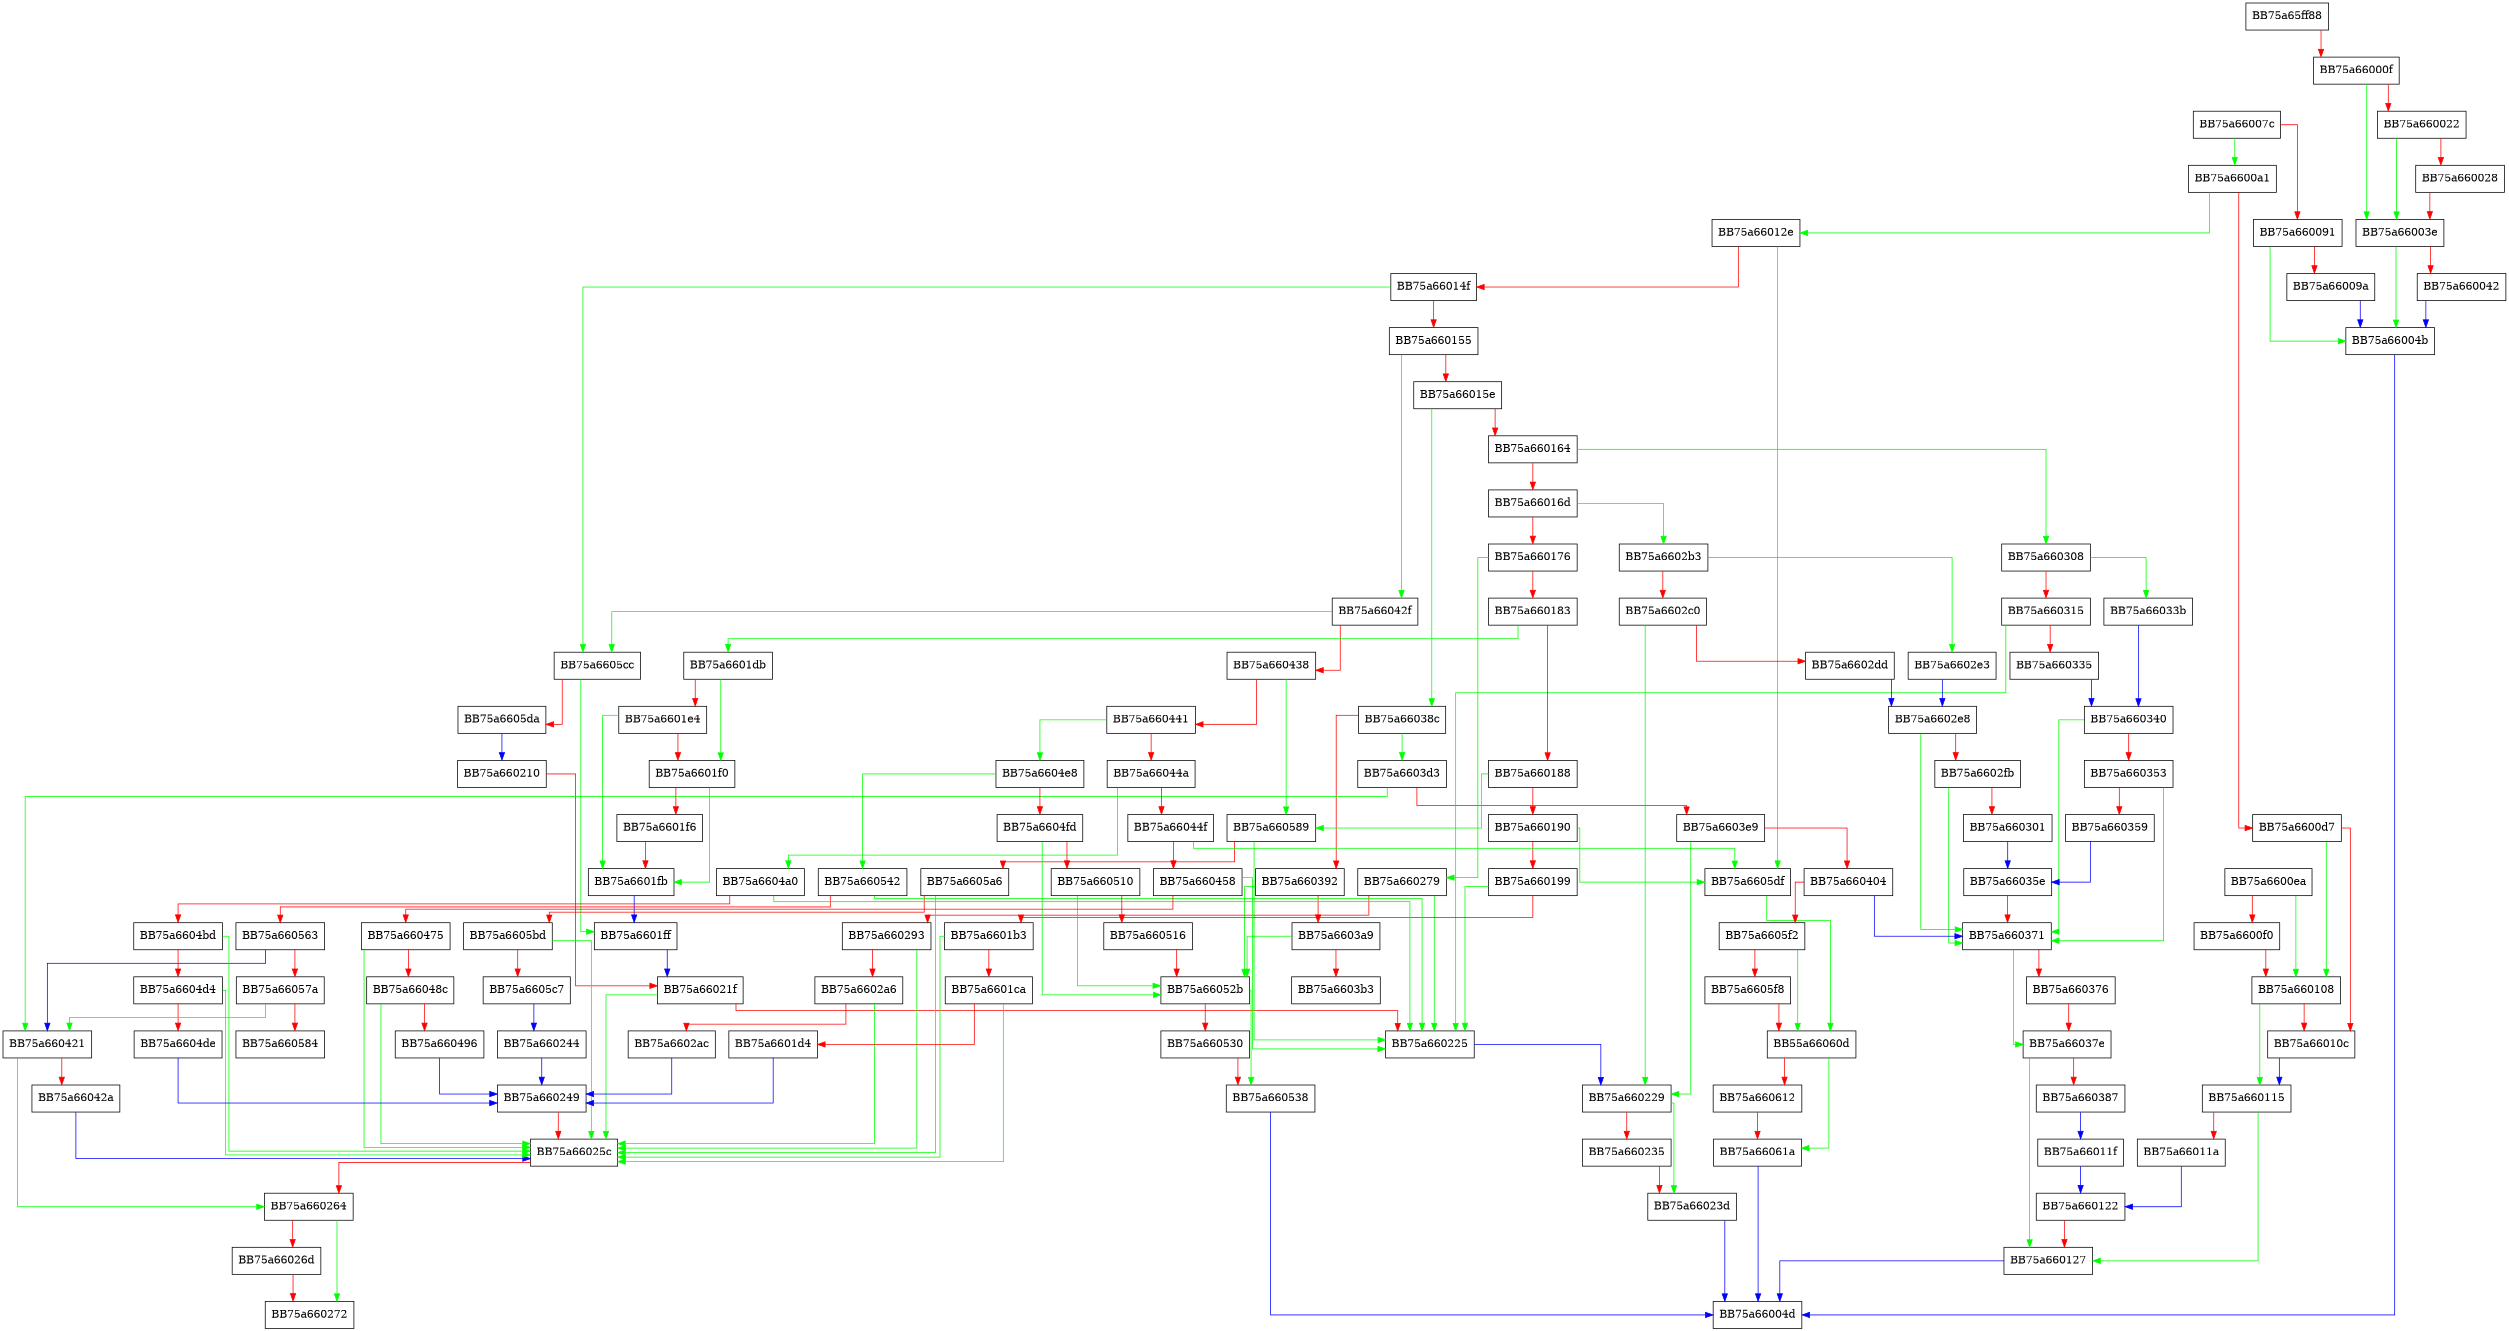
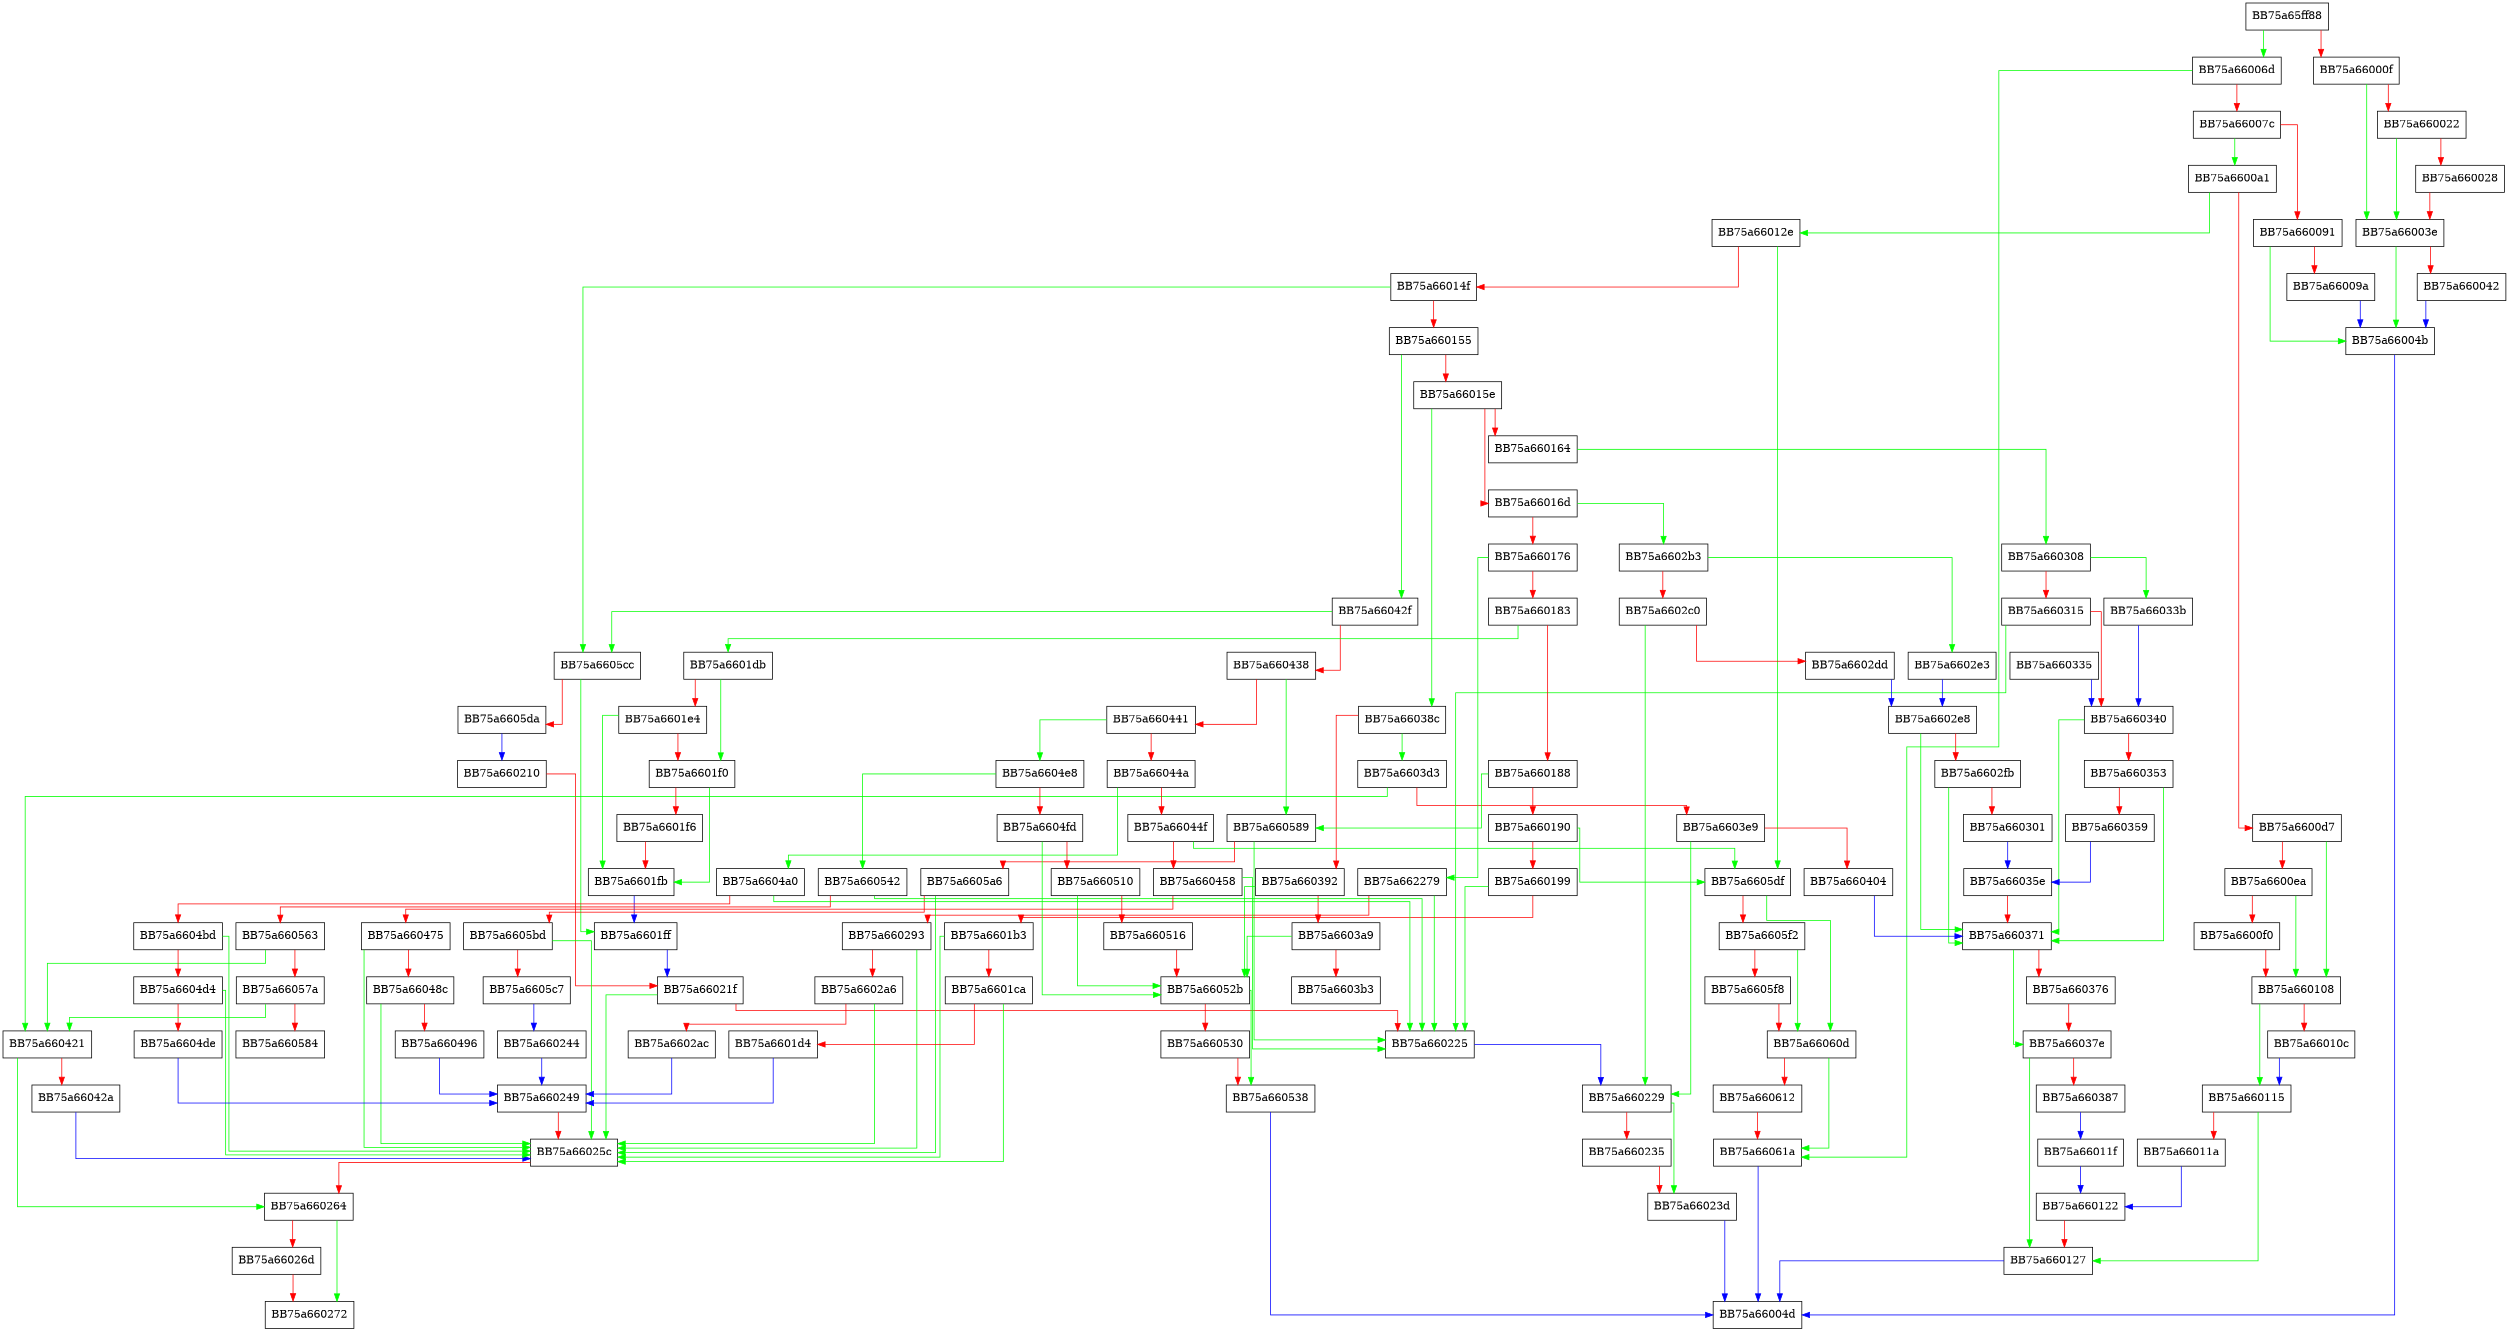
none -> (2237, 71)
(1533, 473) -> (1485, 456)
(2050, 635) -> (2101, 650)
(1402, 882) -> (1402, 882)
(1795, 894) -> (1743, 905)
(2350, 921) -> (2282, 851)
(133, 963) -> (133, 963)
(1812, 1044) -> (1812, 1044)
